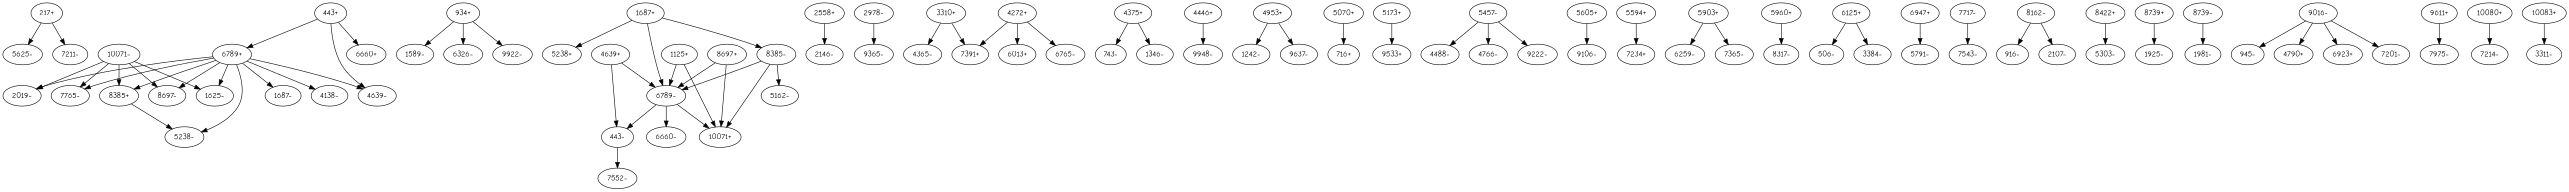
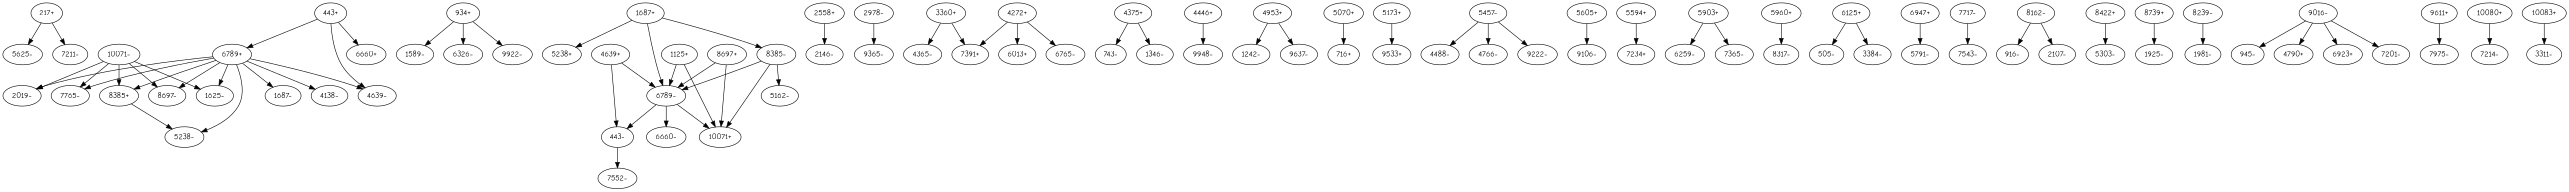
(946, 13) -> (946, 13)
(2203, 13) -> (2203, 13)
(1827, 54) -> (1827, 54)
